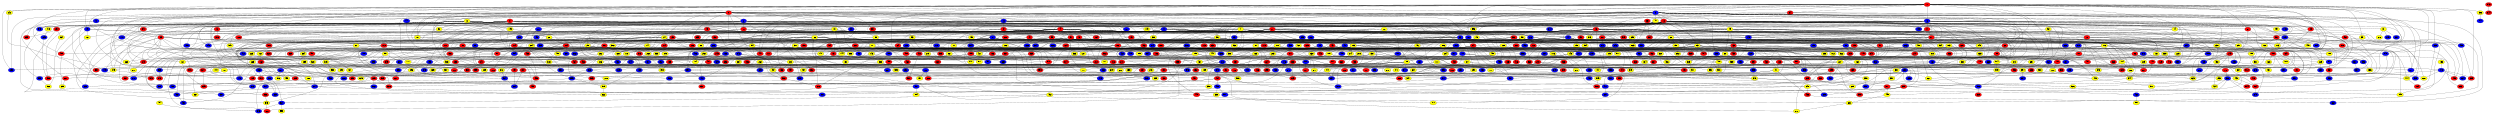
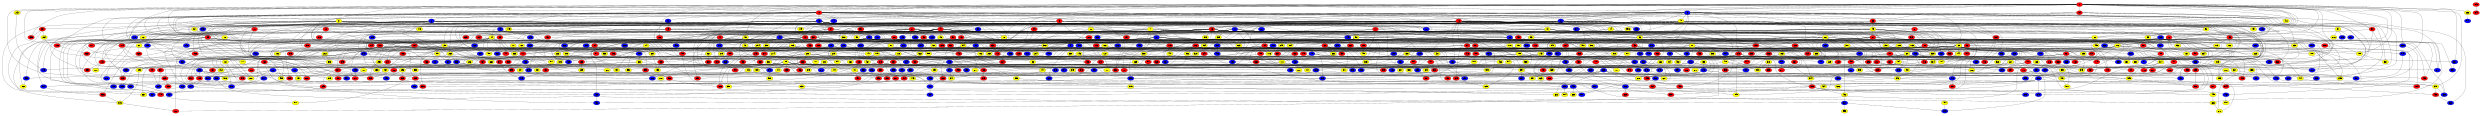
none -> (2286, 21)
(1577, 46) -> (766, 46)
